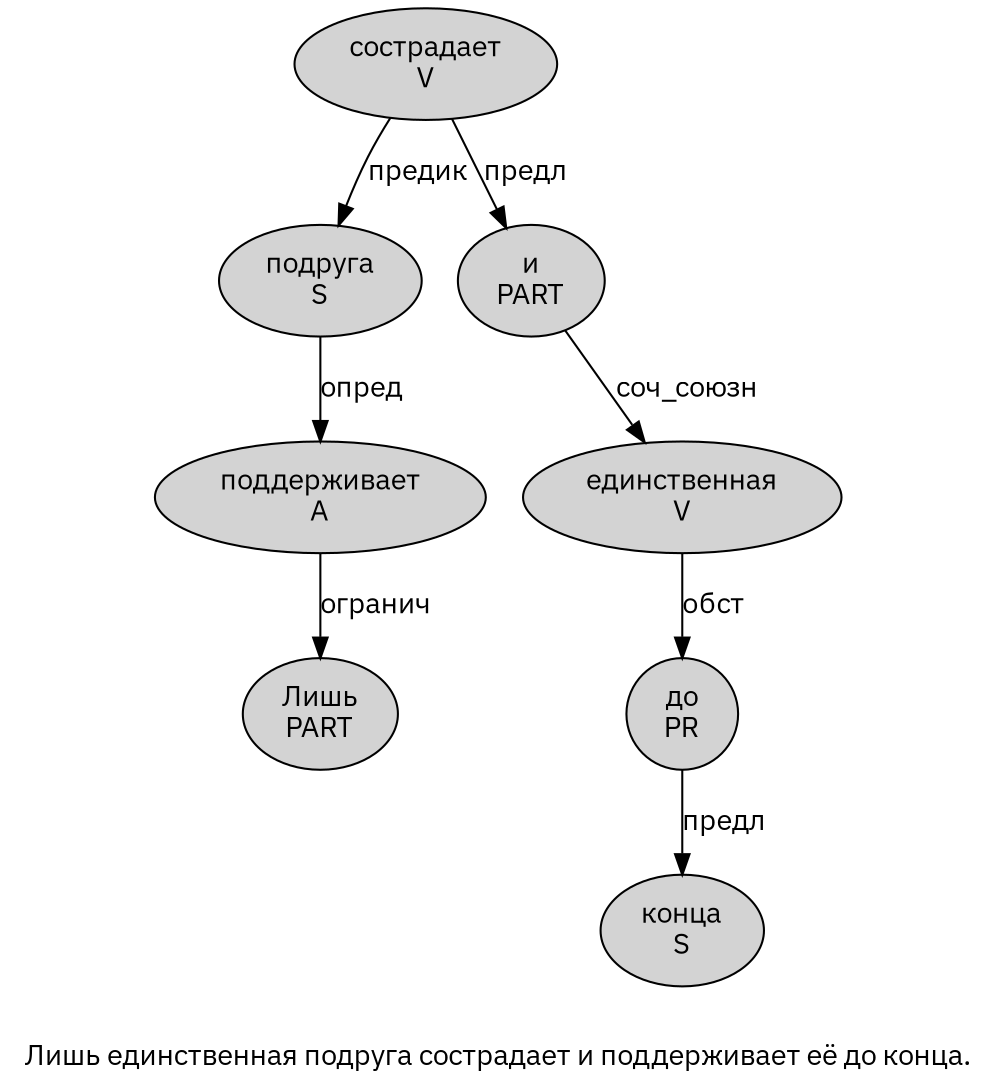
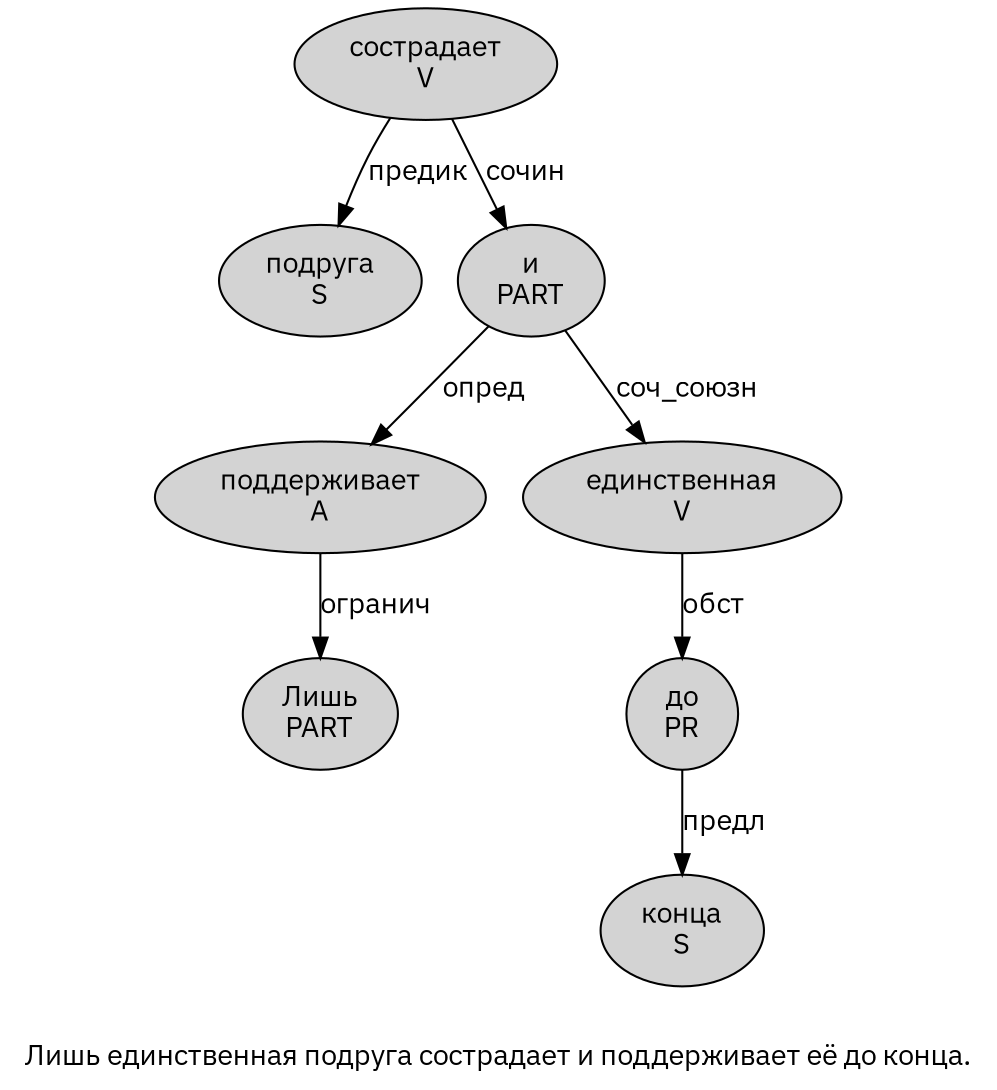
(526, 172) -> (526, 172)
(320, 378) -> (438, 378)
